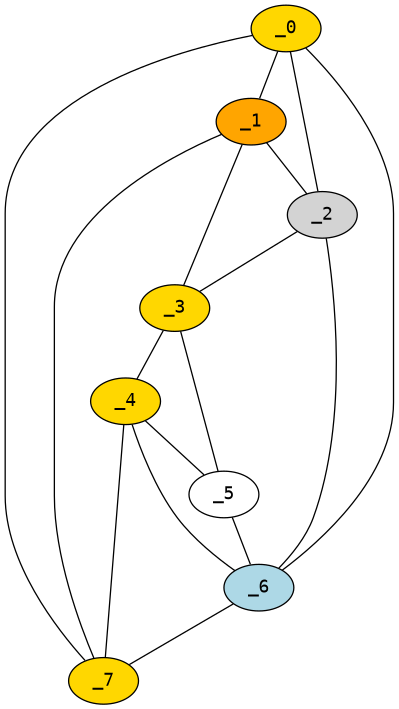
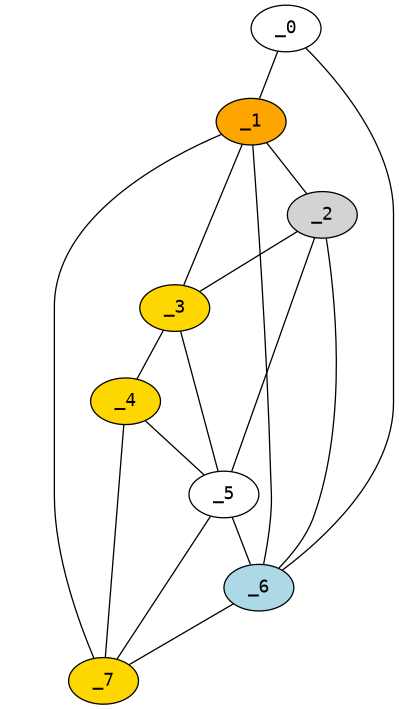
(286, 28) -> (286, 28)
(304, 122) -> (275, 349)
(5, 284) -> (164, 588)
(170, 507) -> (265, 344)
